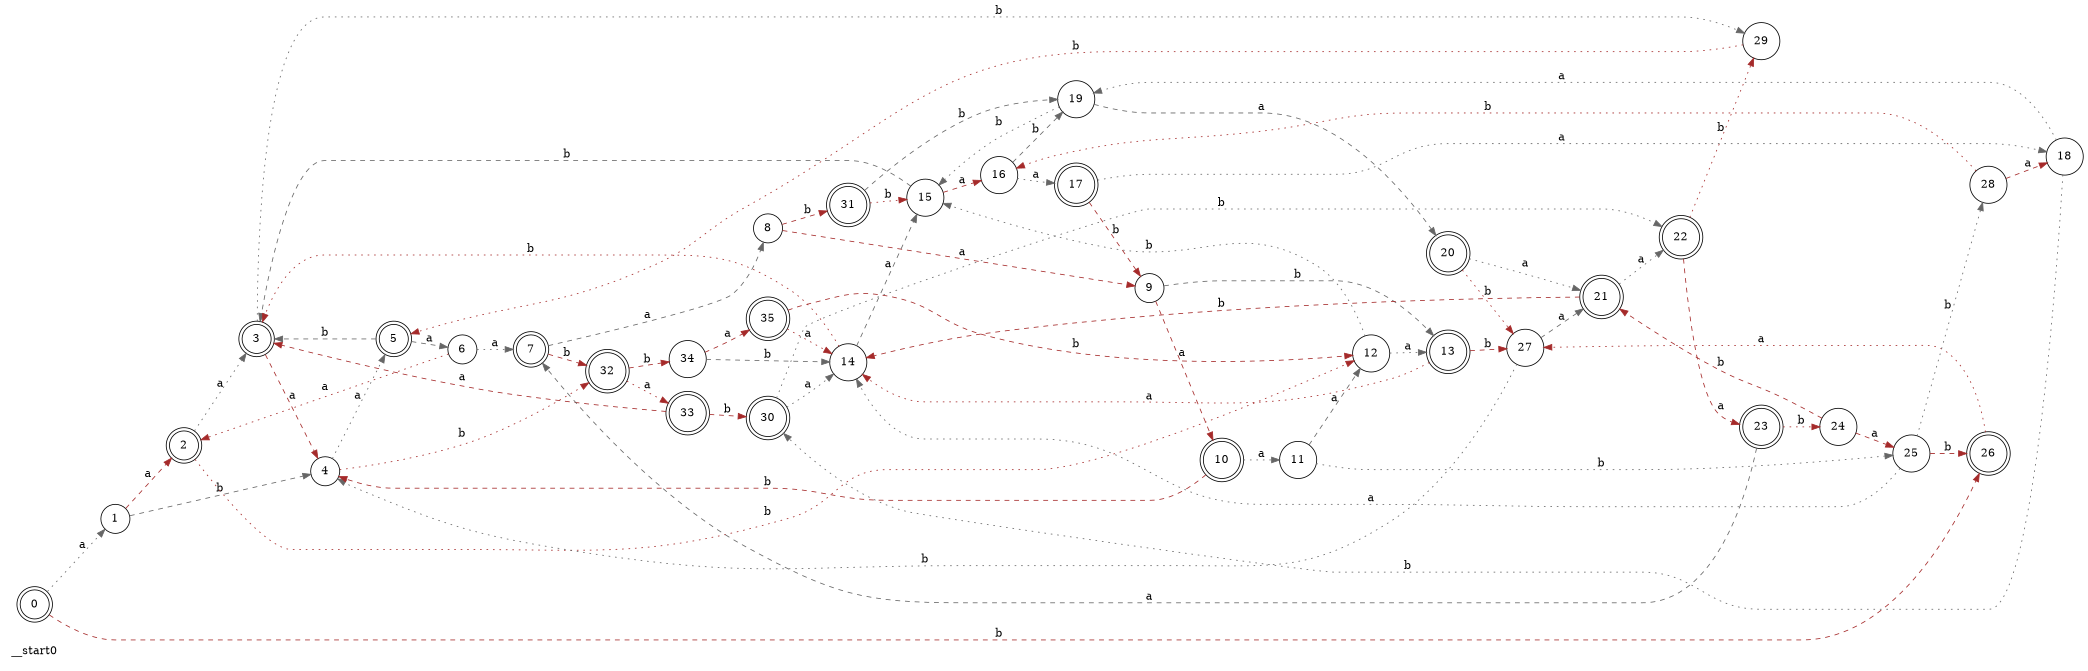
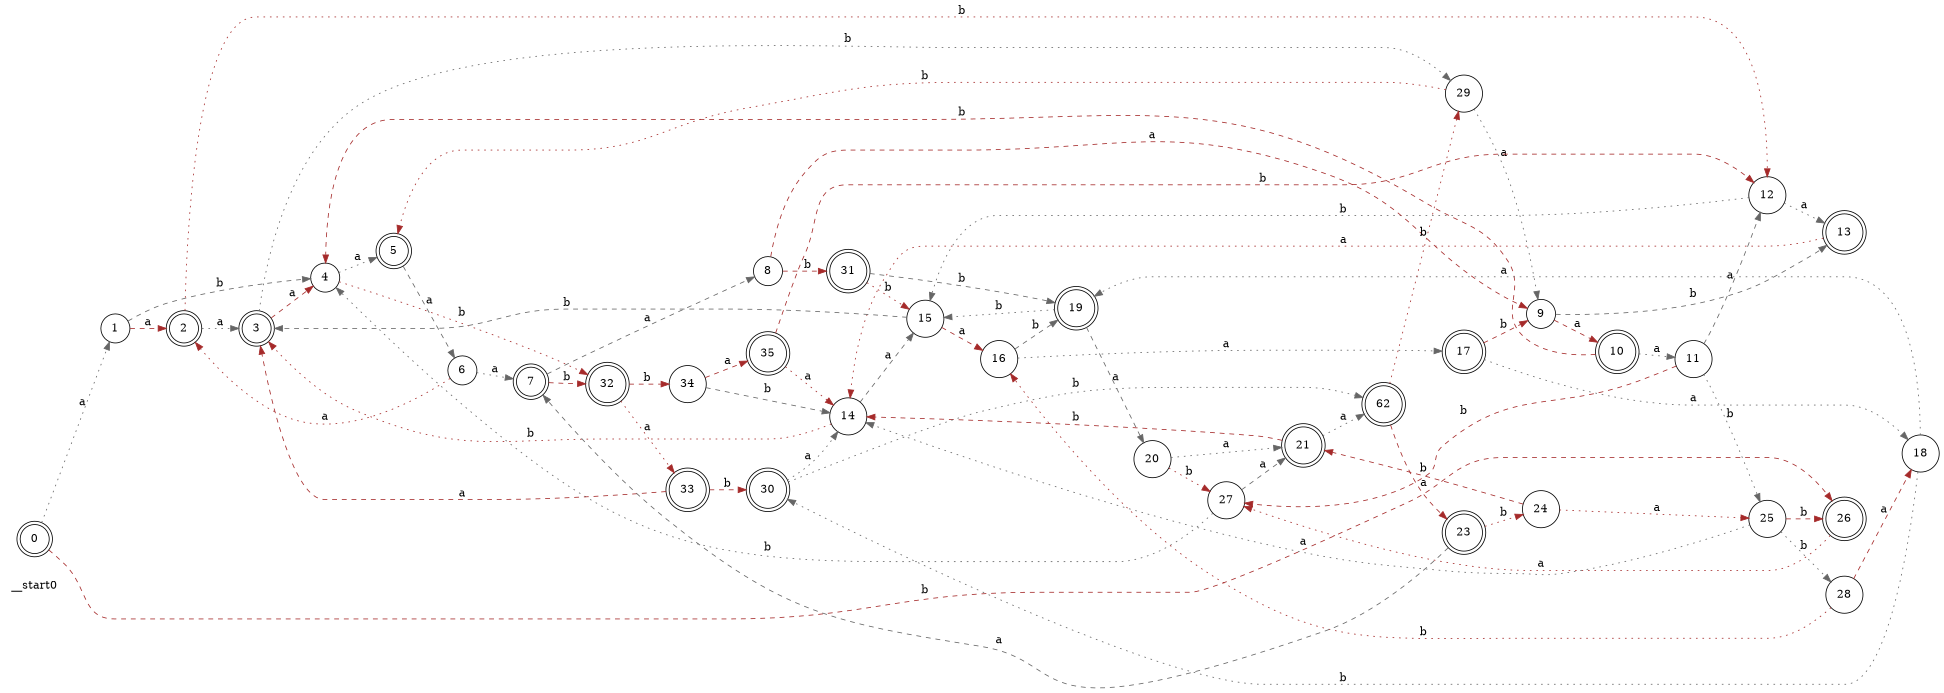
(1076, 99) -> (1076, 308)
none -> (1514, 197)
(1681, 237) -> (1384, 404)
(1448, 253) -> (1152, 459)
(329, 339) -> none
(1484, 350) -> (1457, 435)
(1871, 439) -> (1650, 514)
